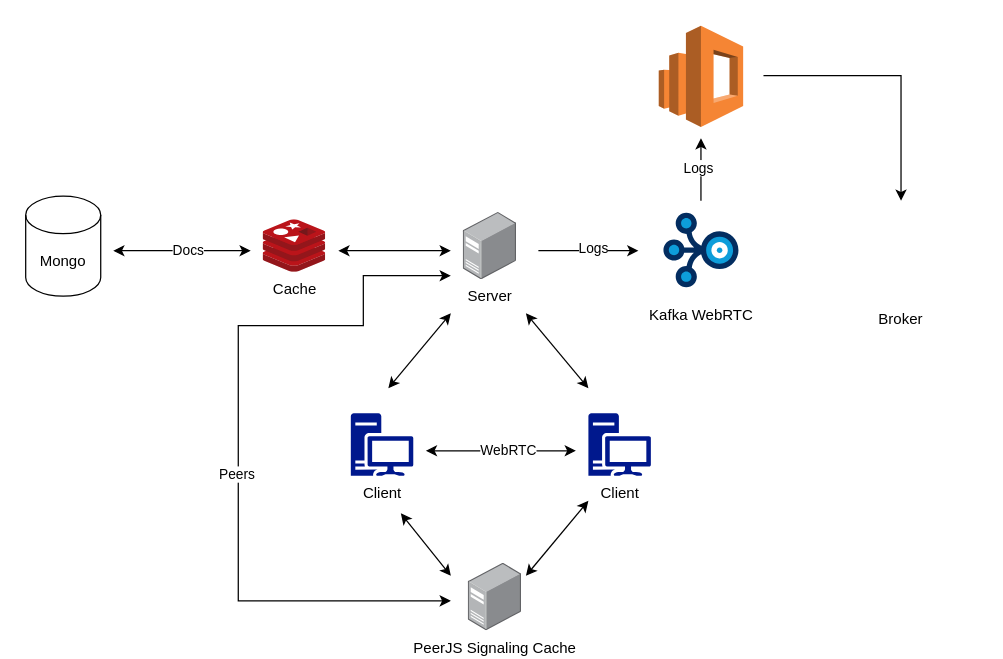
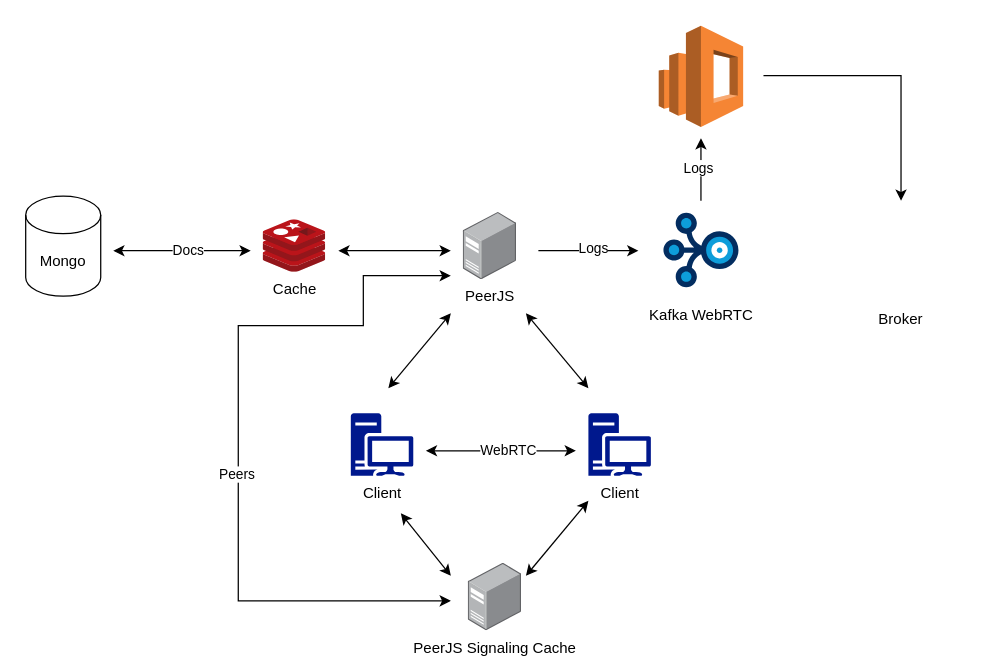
(490, 297) -> (490, 297)
